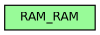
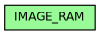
(50, 18) -> (50, 18)
